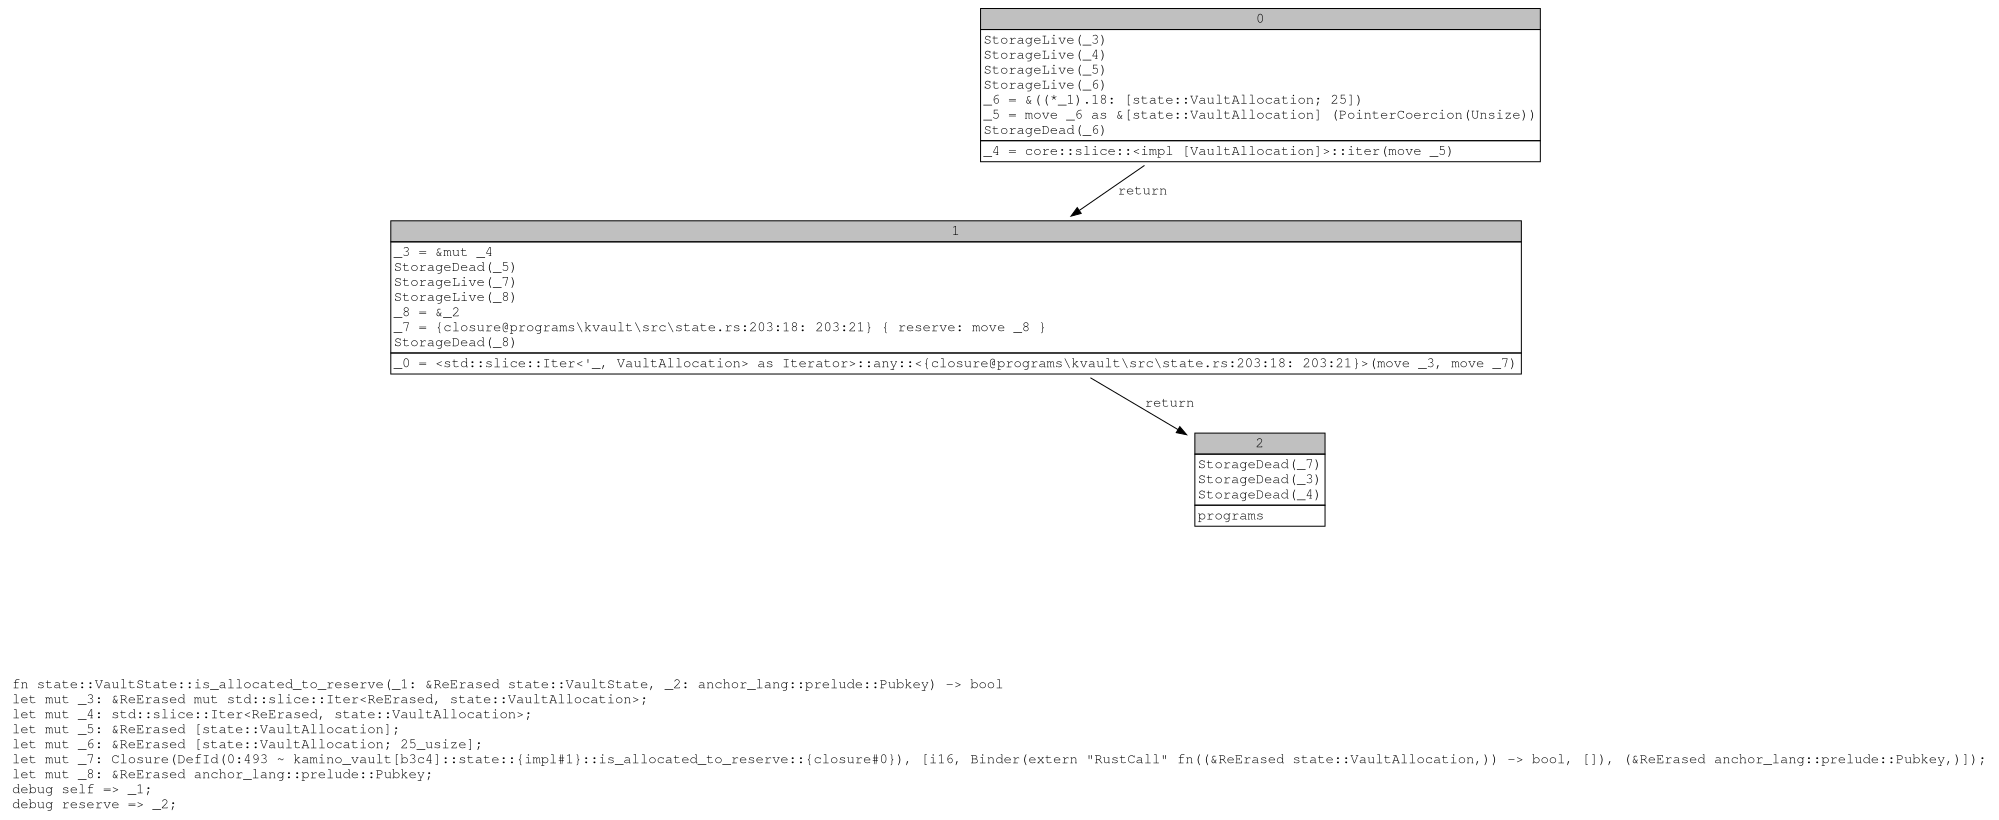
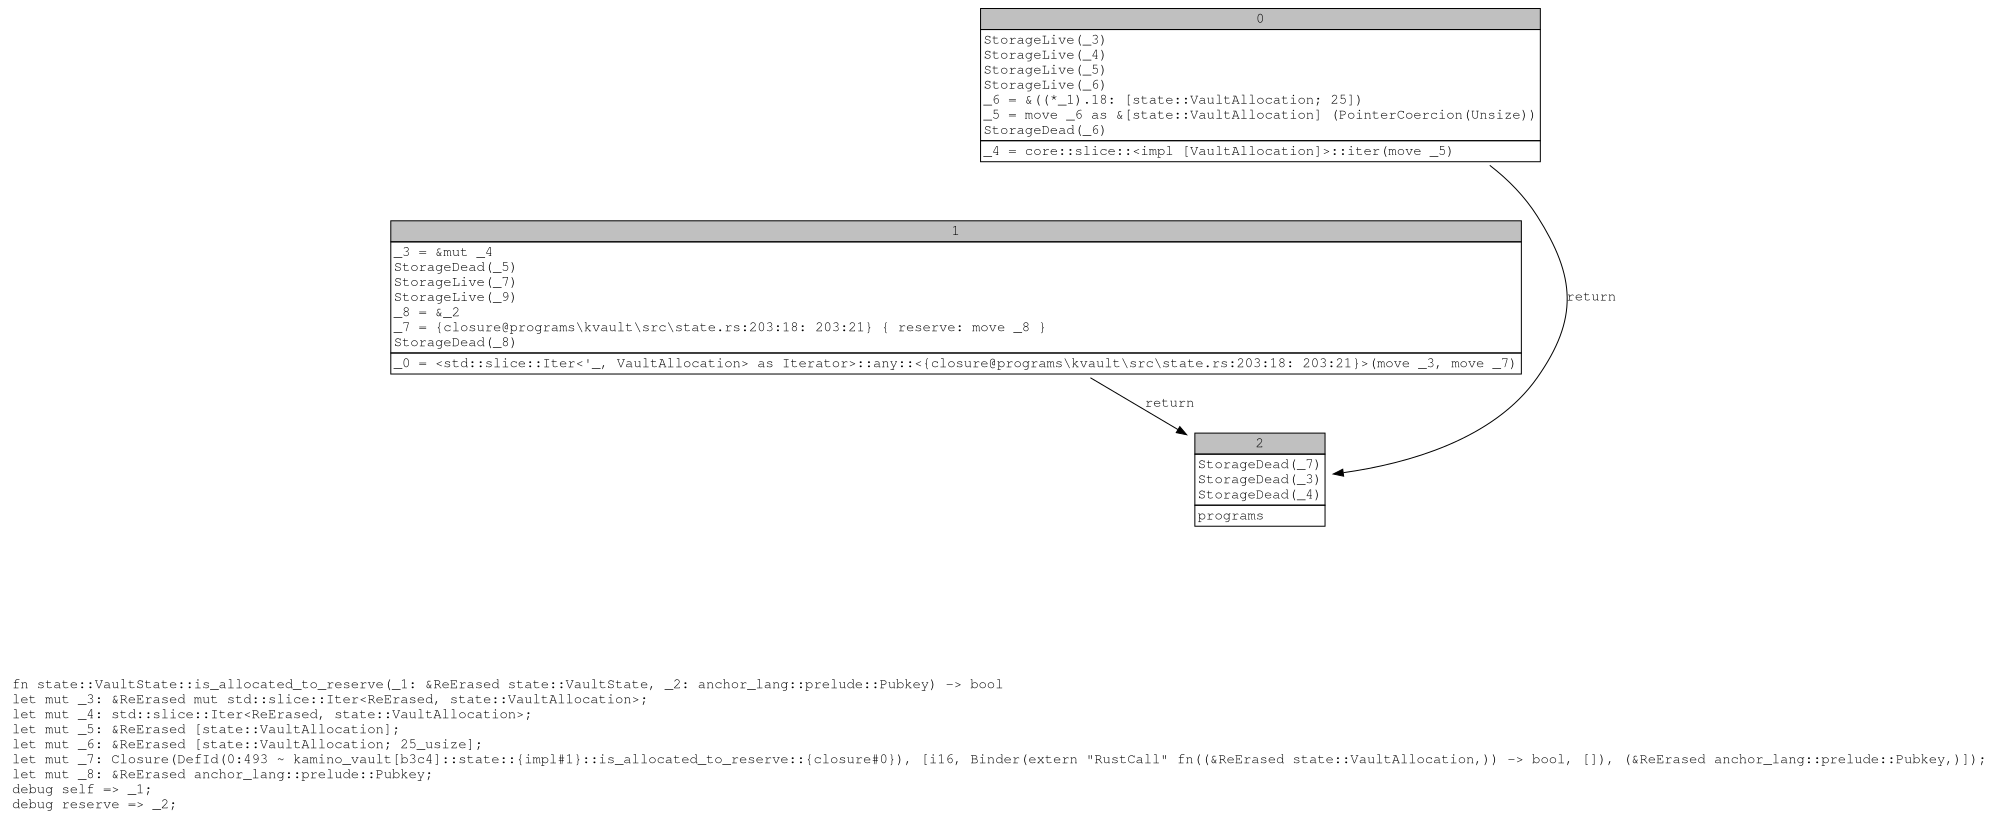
(1112, 188) -> (1543, 368)
(456, 297) -> (456, 297)
